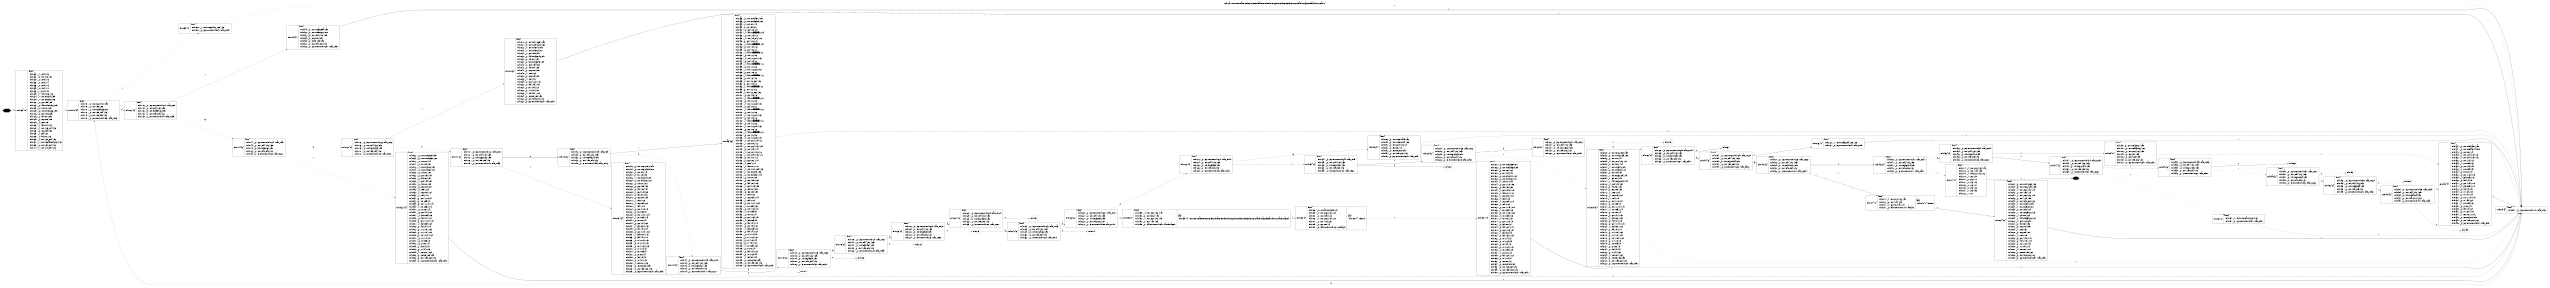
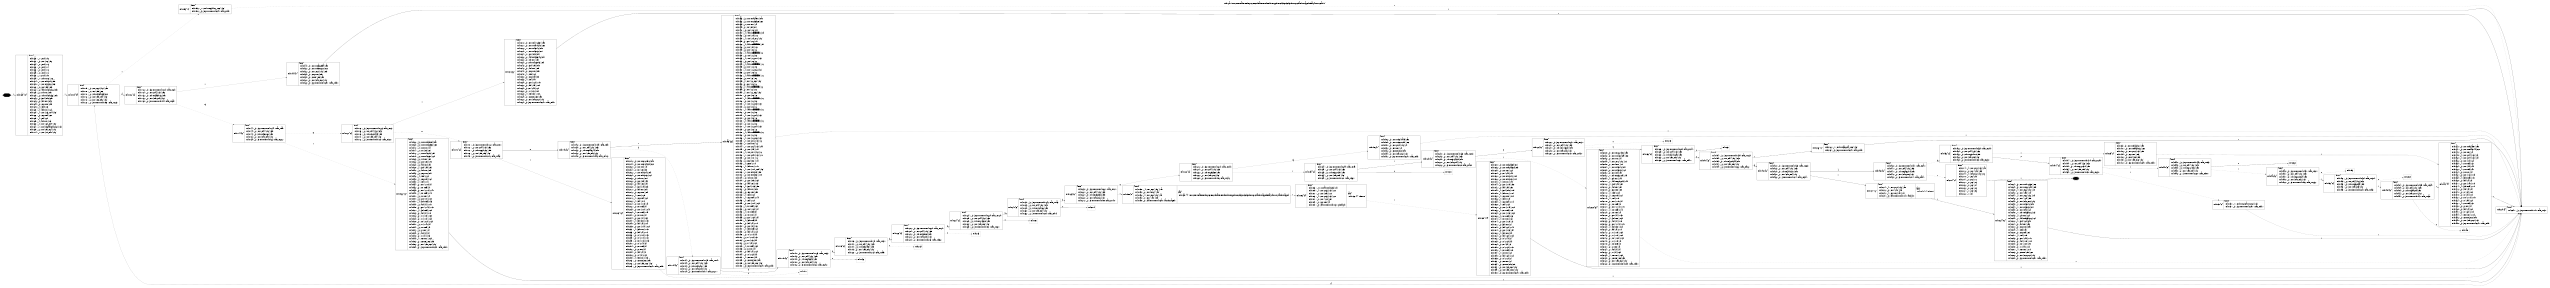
(993, 232) -> (1004, 214)
